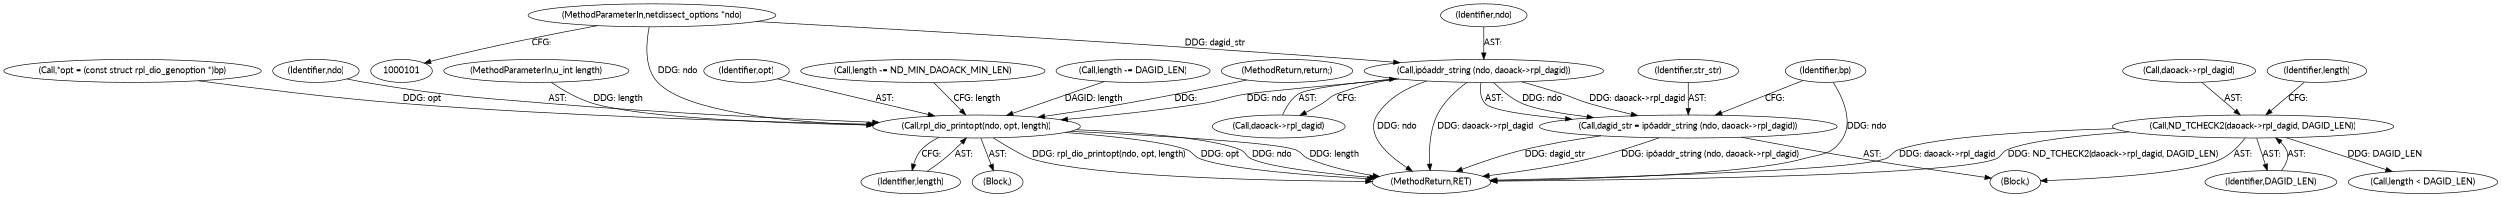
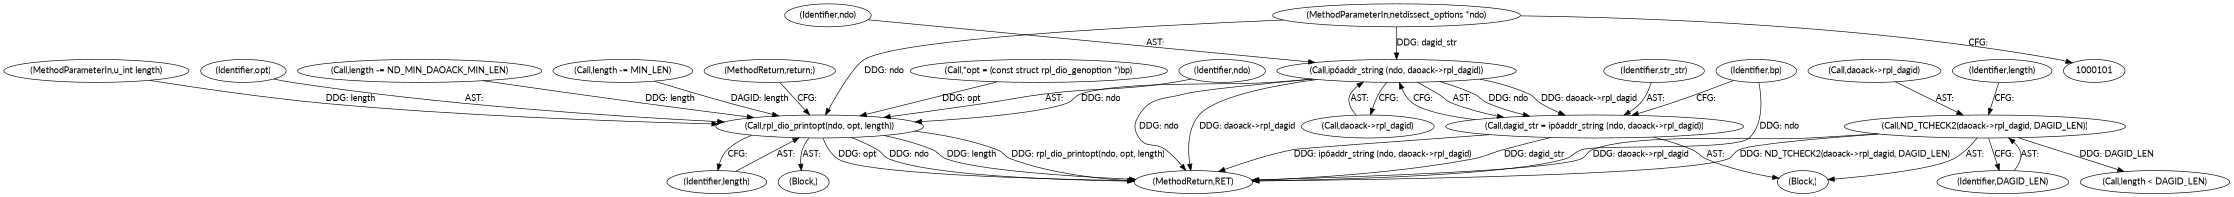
(1133, 71) -> (623, 71)
(977, 99) -> (670, 99)
(1187, 99) -> (808, 99)
none -> (1434, 112)
(2273, 154) -> (2006, 154)
